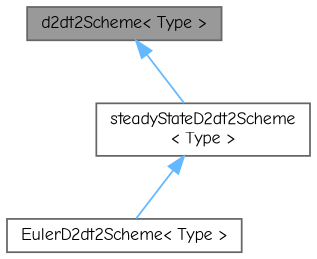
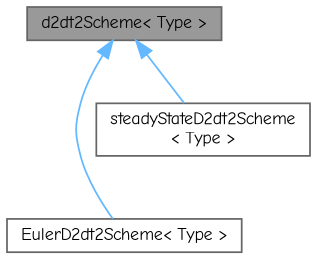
(155, 194) -> (77, 138)
